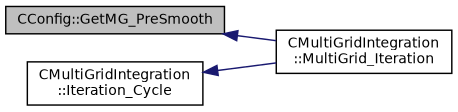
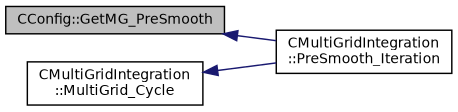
(364, 52) -> (364, 52)
(115, 83) -> (115, 83)
